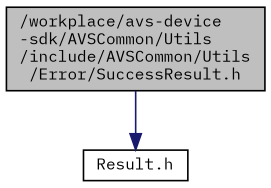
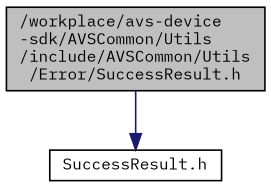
(136, 165) -> (136, 165)
